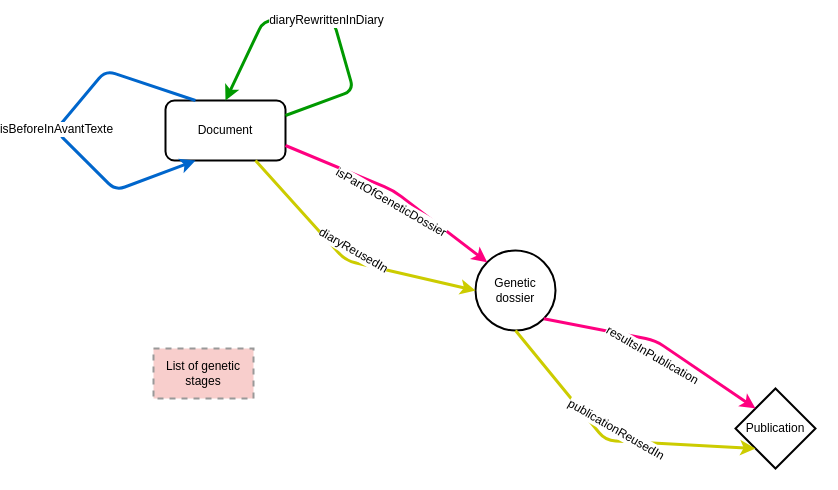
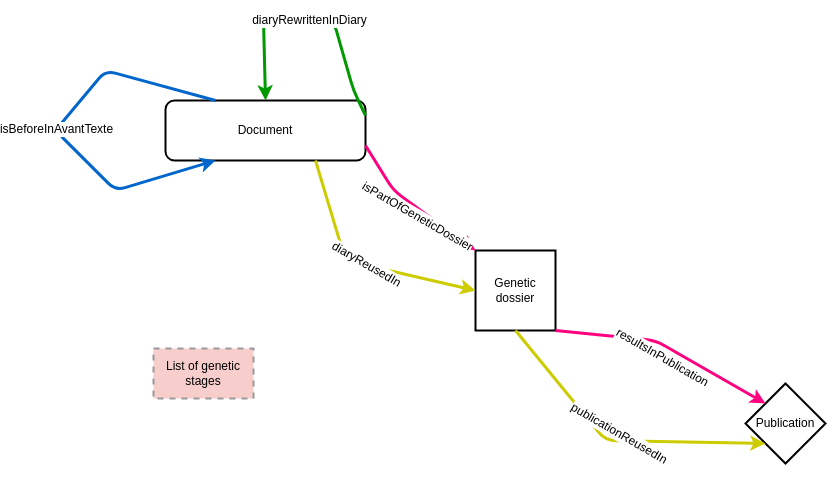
(226, 131) -> (266, 131)
(516, 291) -> (516, 291)
(776, 429) -> (786, 424)
